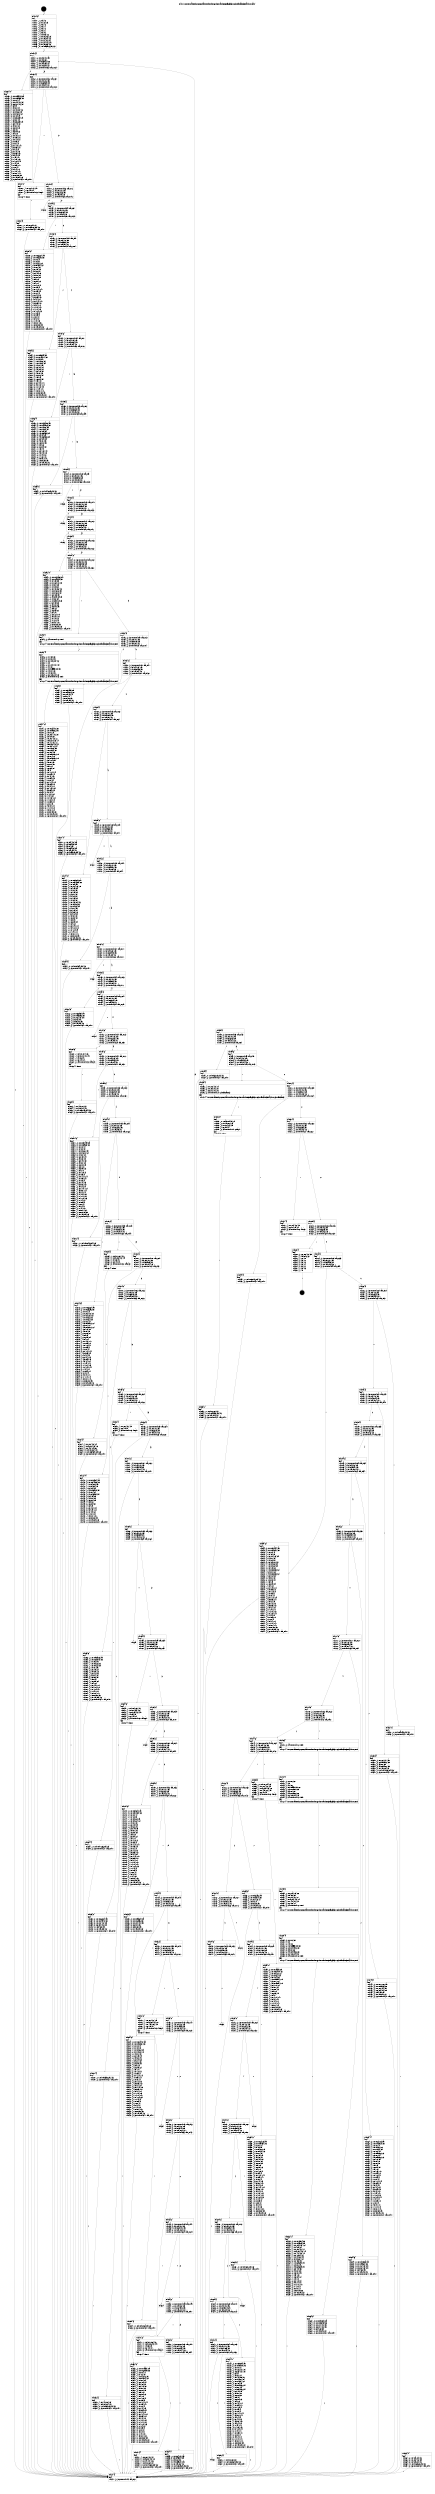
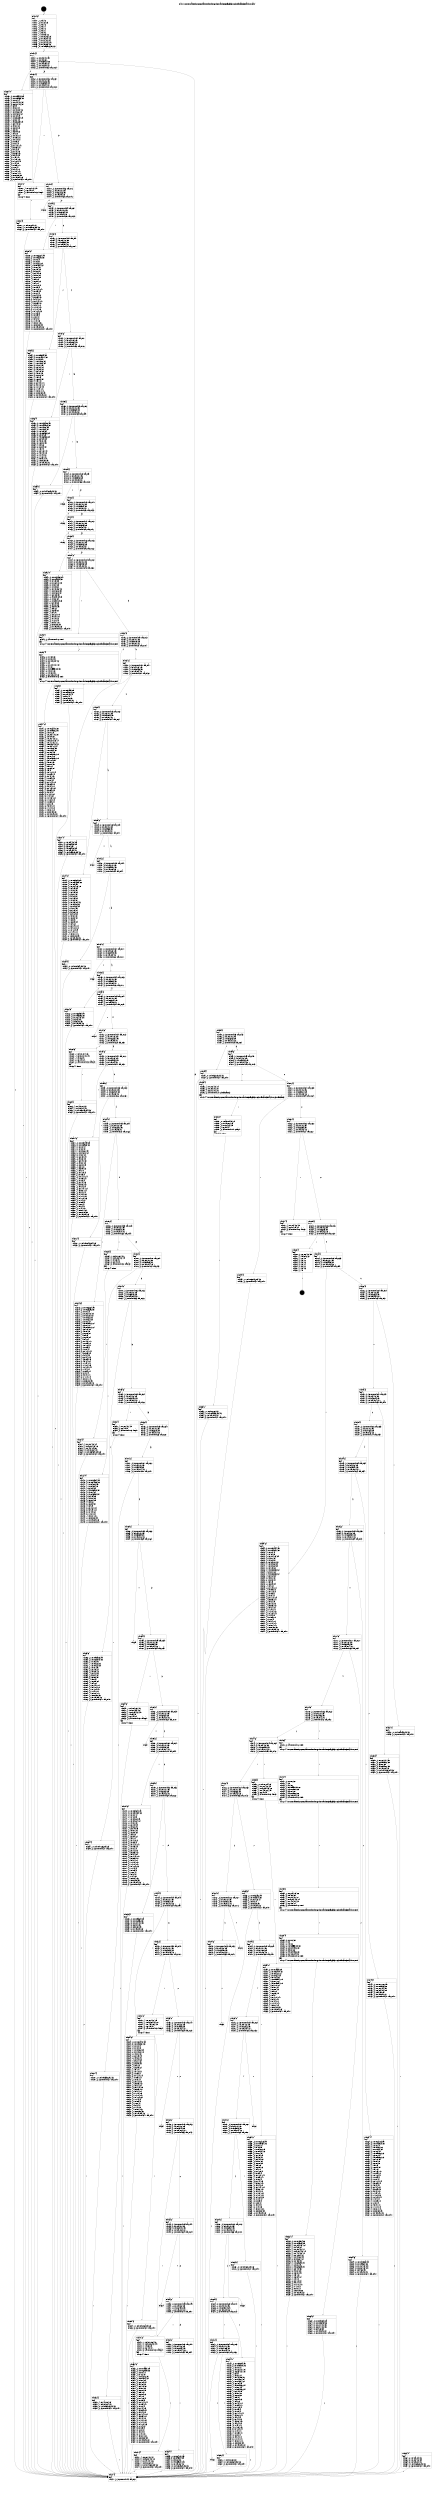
(102, 1923) -> none
